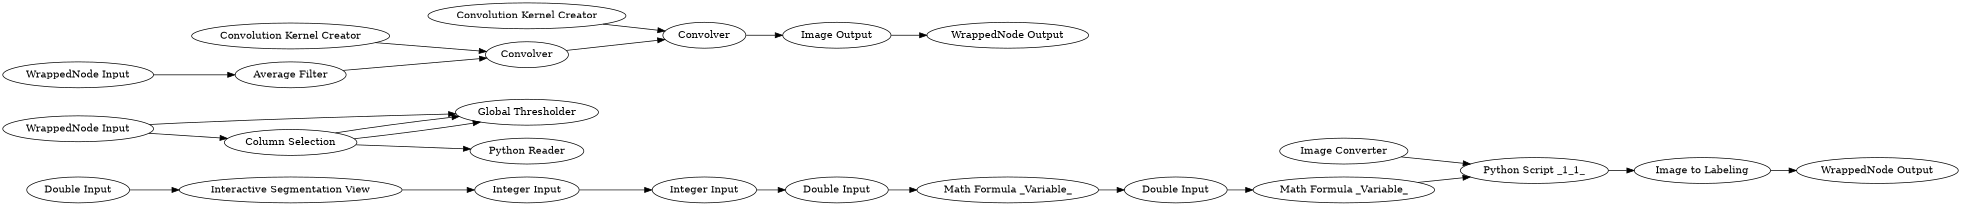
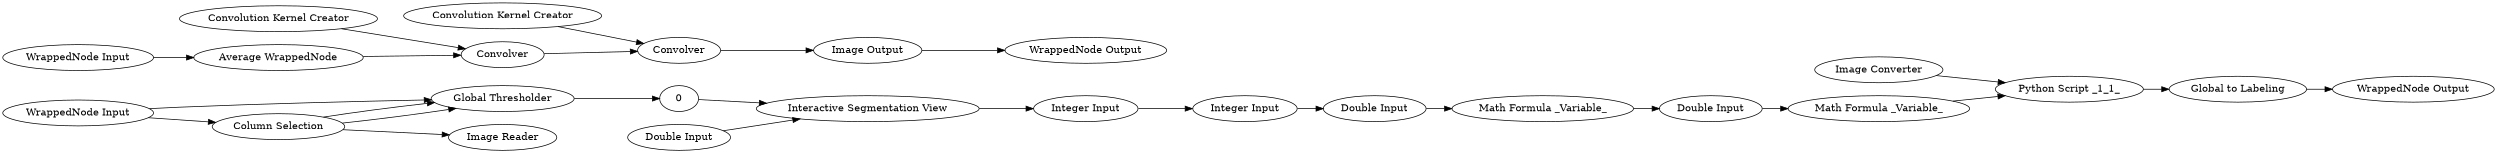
(291, 75) -> (278, 58)
none -> (679, 99)
(527, 151) -> (503, 137)
(1702, 171) -> (2238, 89)
